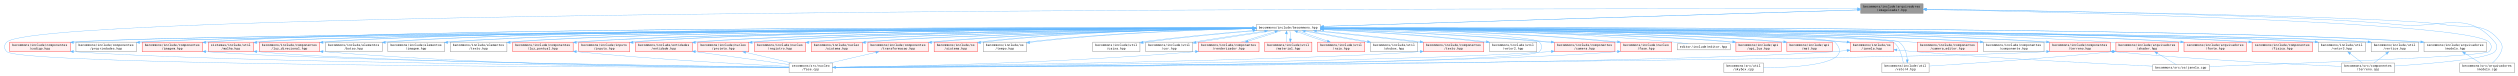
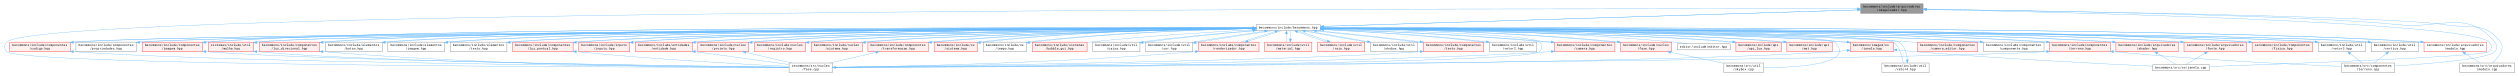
none -> (1060, 47)
(1872, 47) -> (1872, 47)
(2455, 47) -> (2455, 47)
none -> (2193, 60)
(2007, 61) -> (1717, 31)
(1225, 64) -> (1687, 56)
